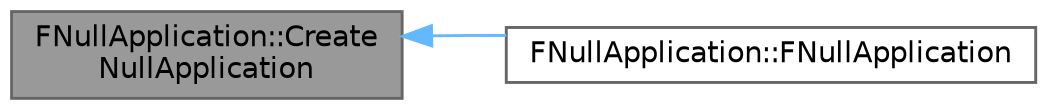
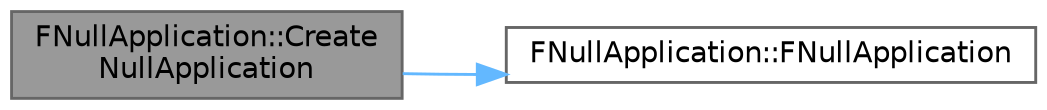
(469, 35) -> (440, 74)
